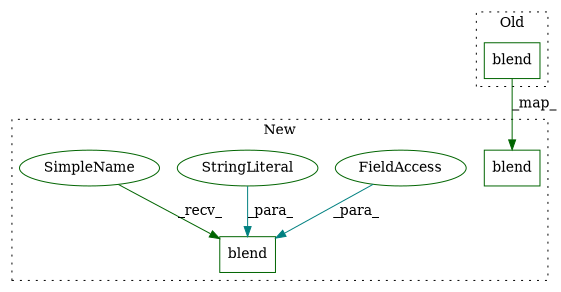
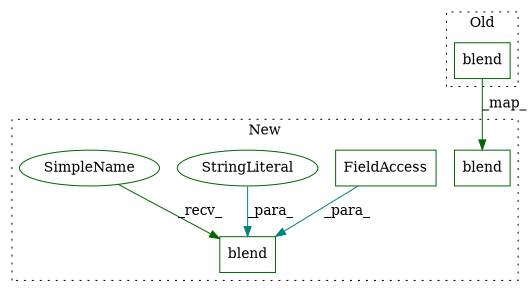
(401, 168) -> (386, 168)
